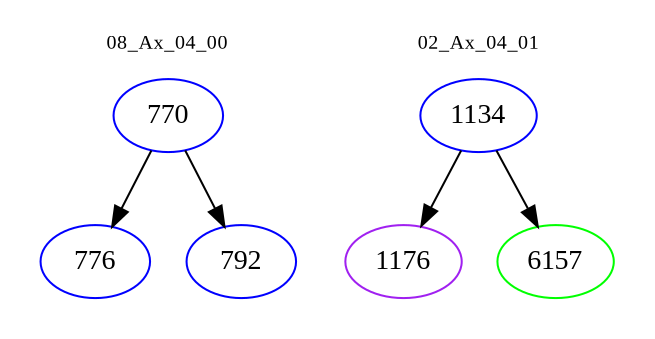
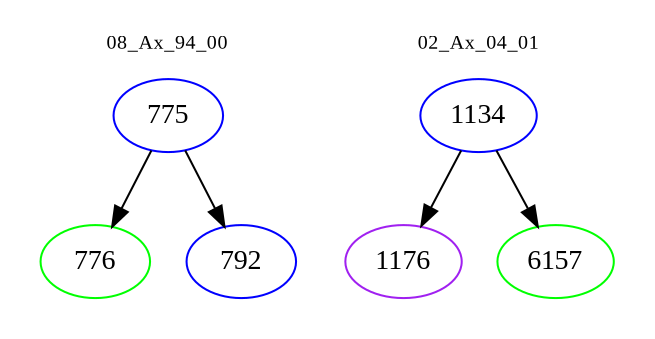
(168, 44) -> (168, 44)
(168, 116) -> (168, 116)
(95, 262) -> (95, 262)
